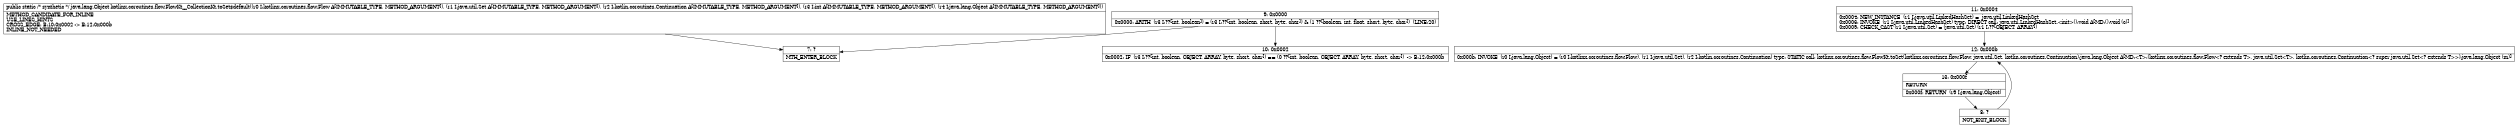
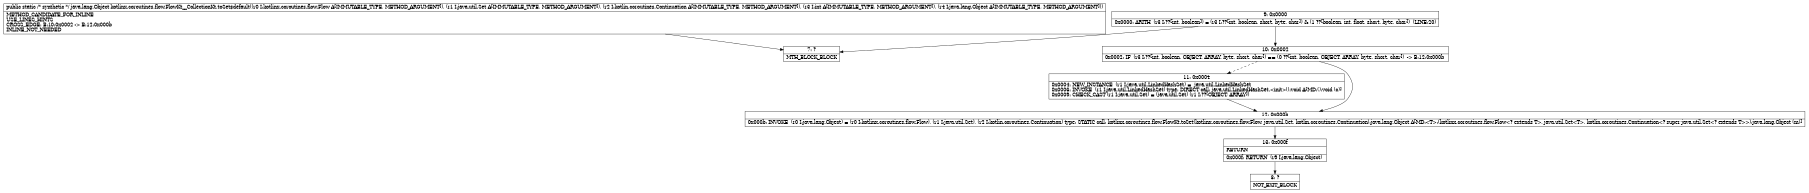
(811, 58) -> (812, 58)
none -> (1244, 67)
(2011, 87) -> (1352, 85)
